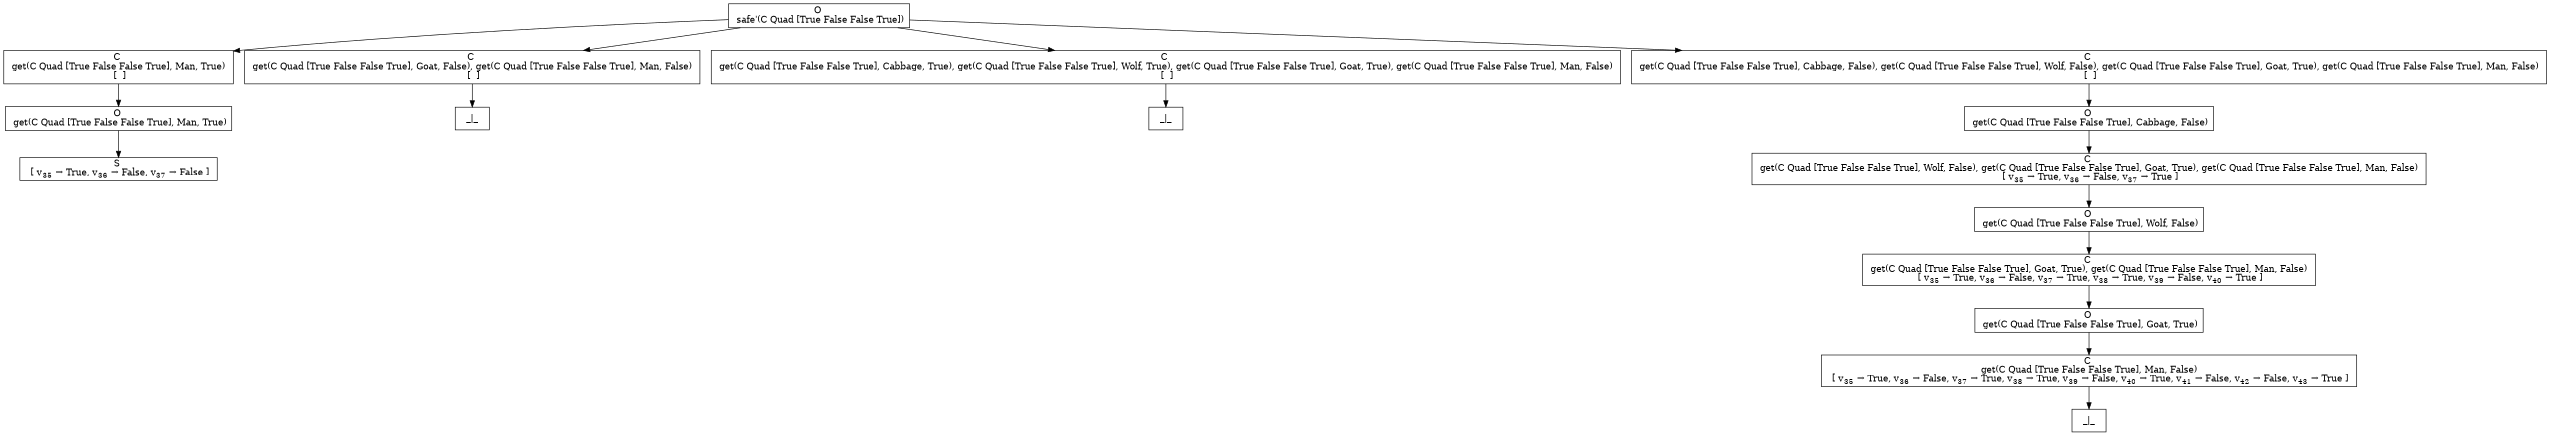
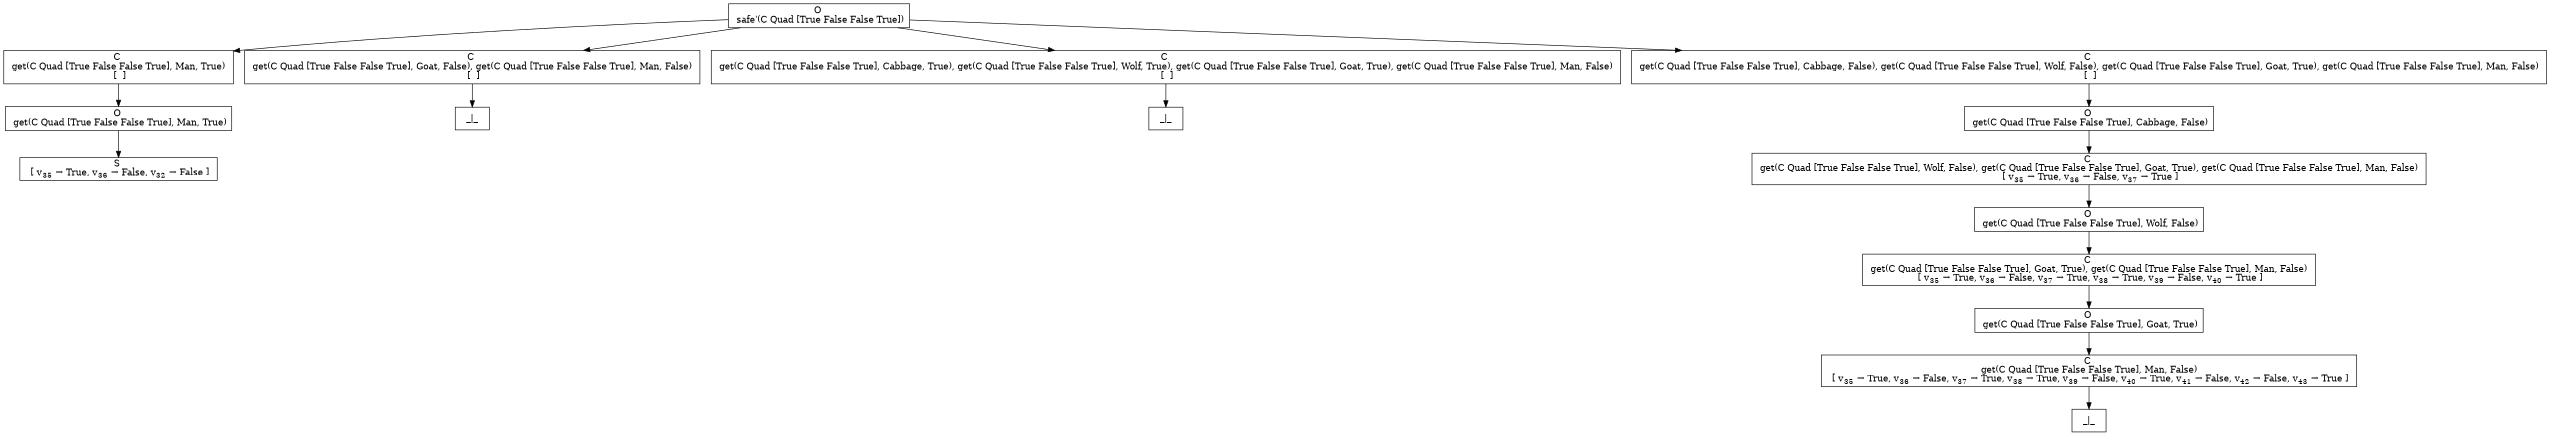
(161, 173) -> (161, 173)
